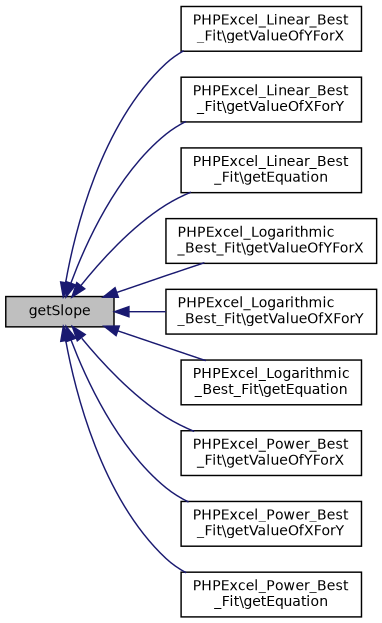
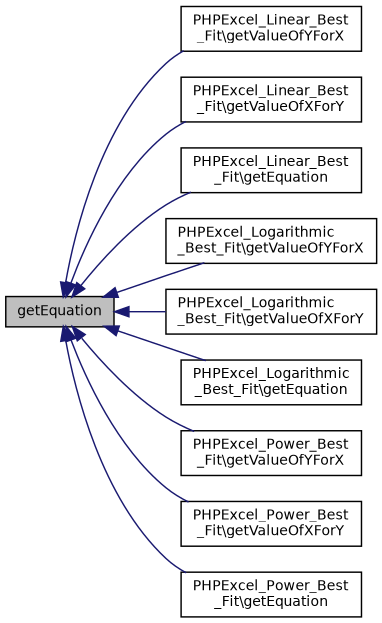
(60, 312) -> (60, 312)
